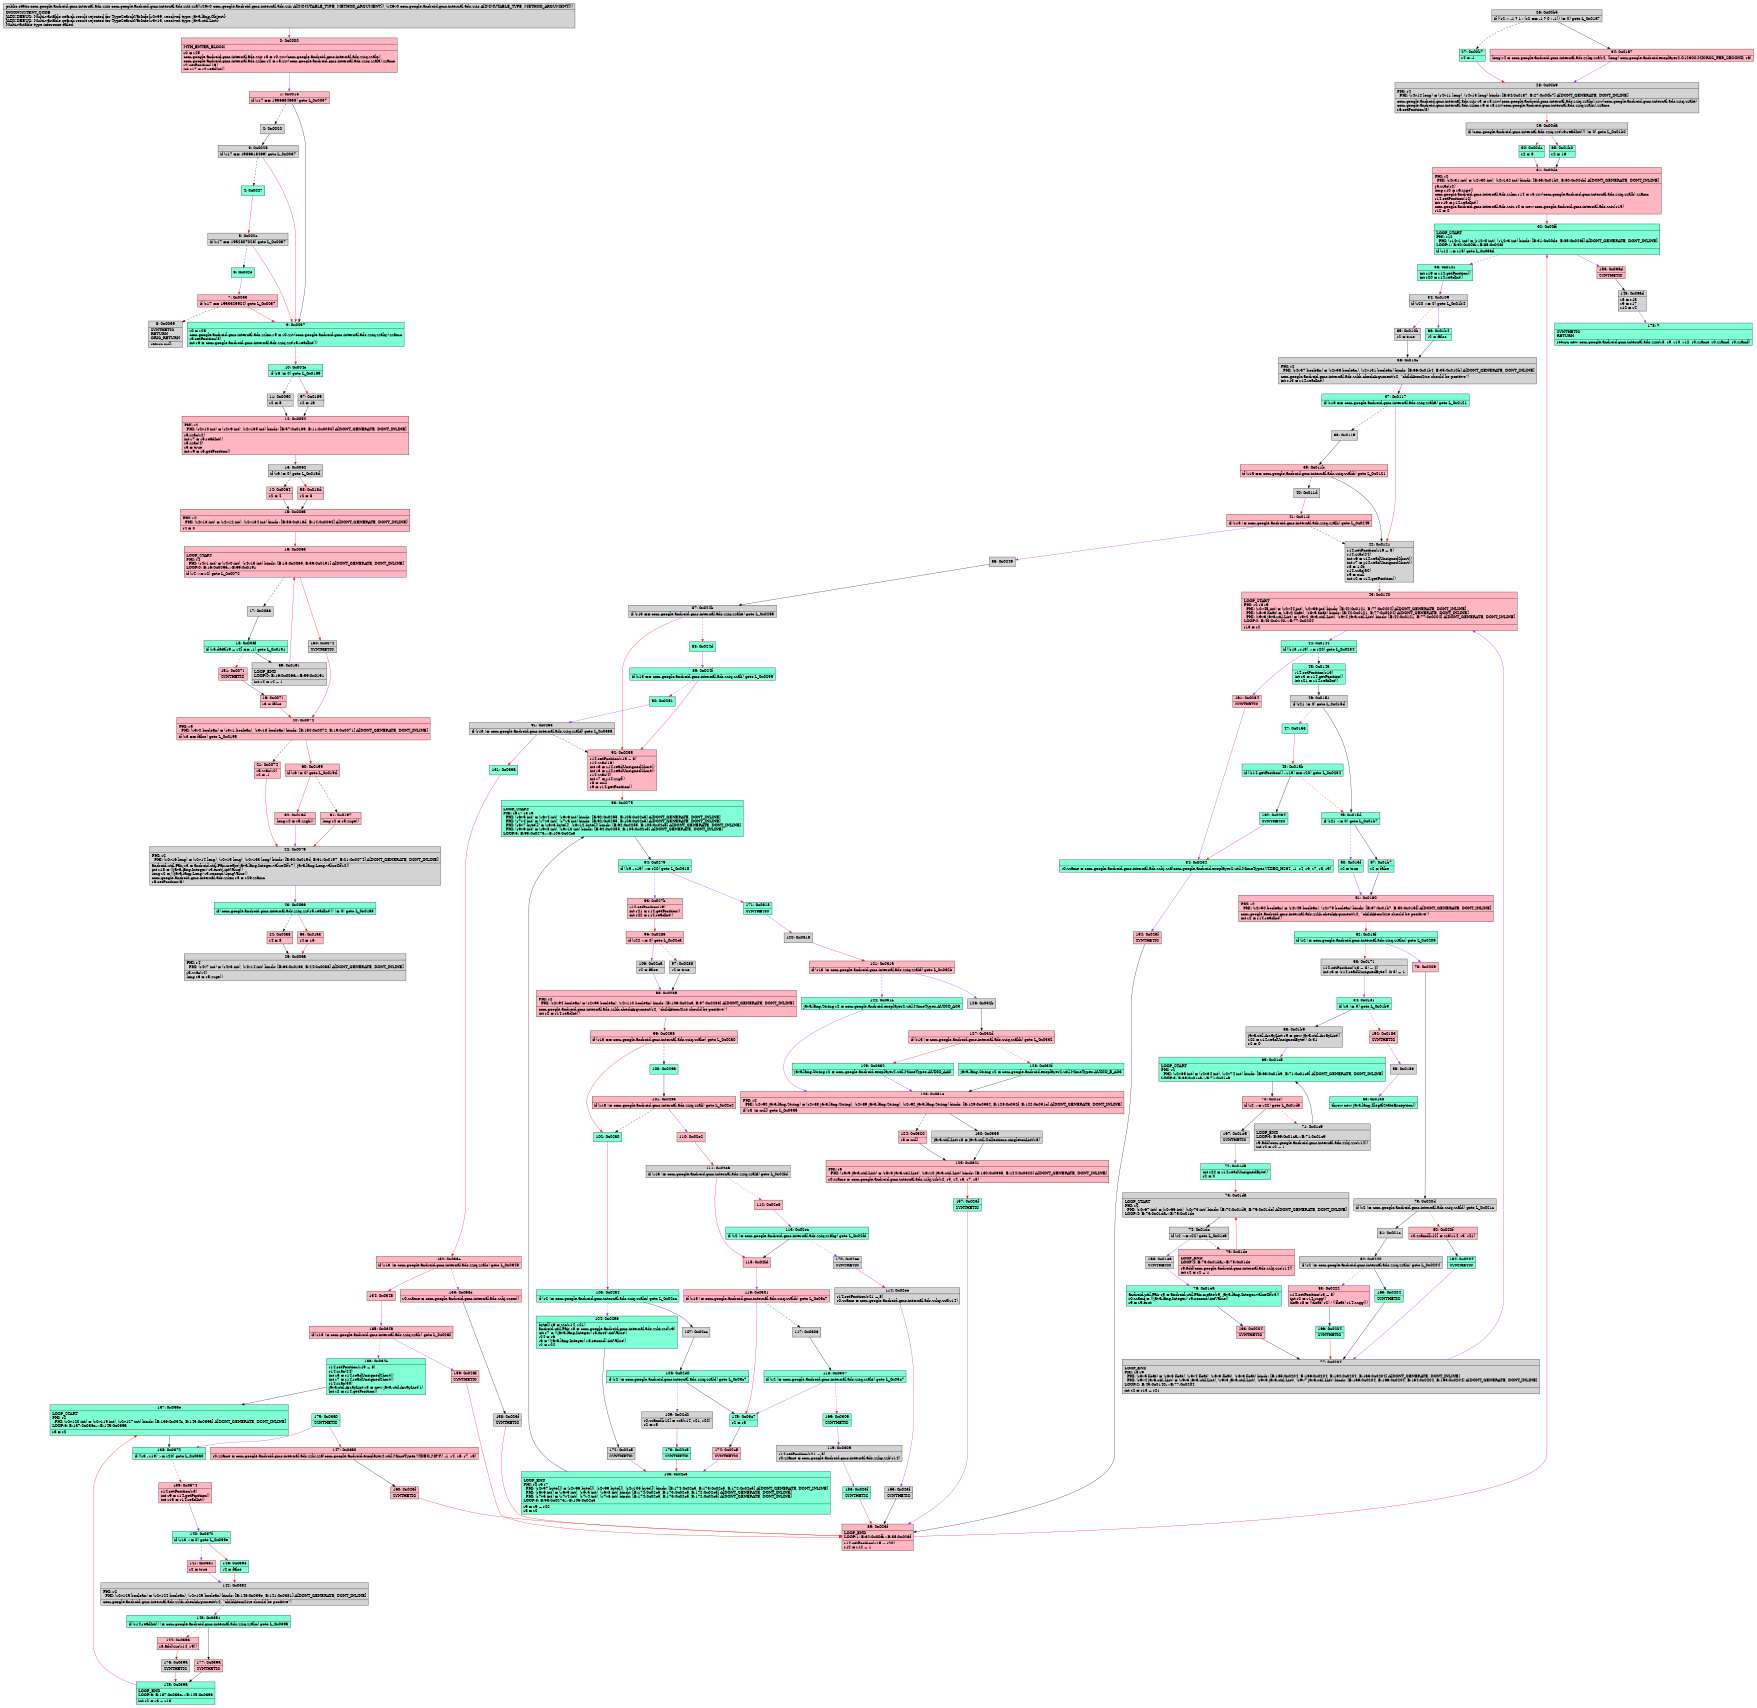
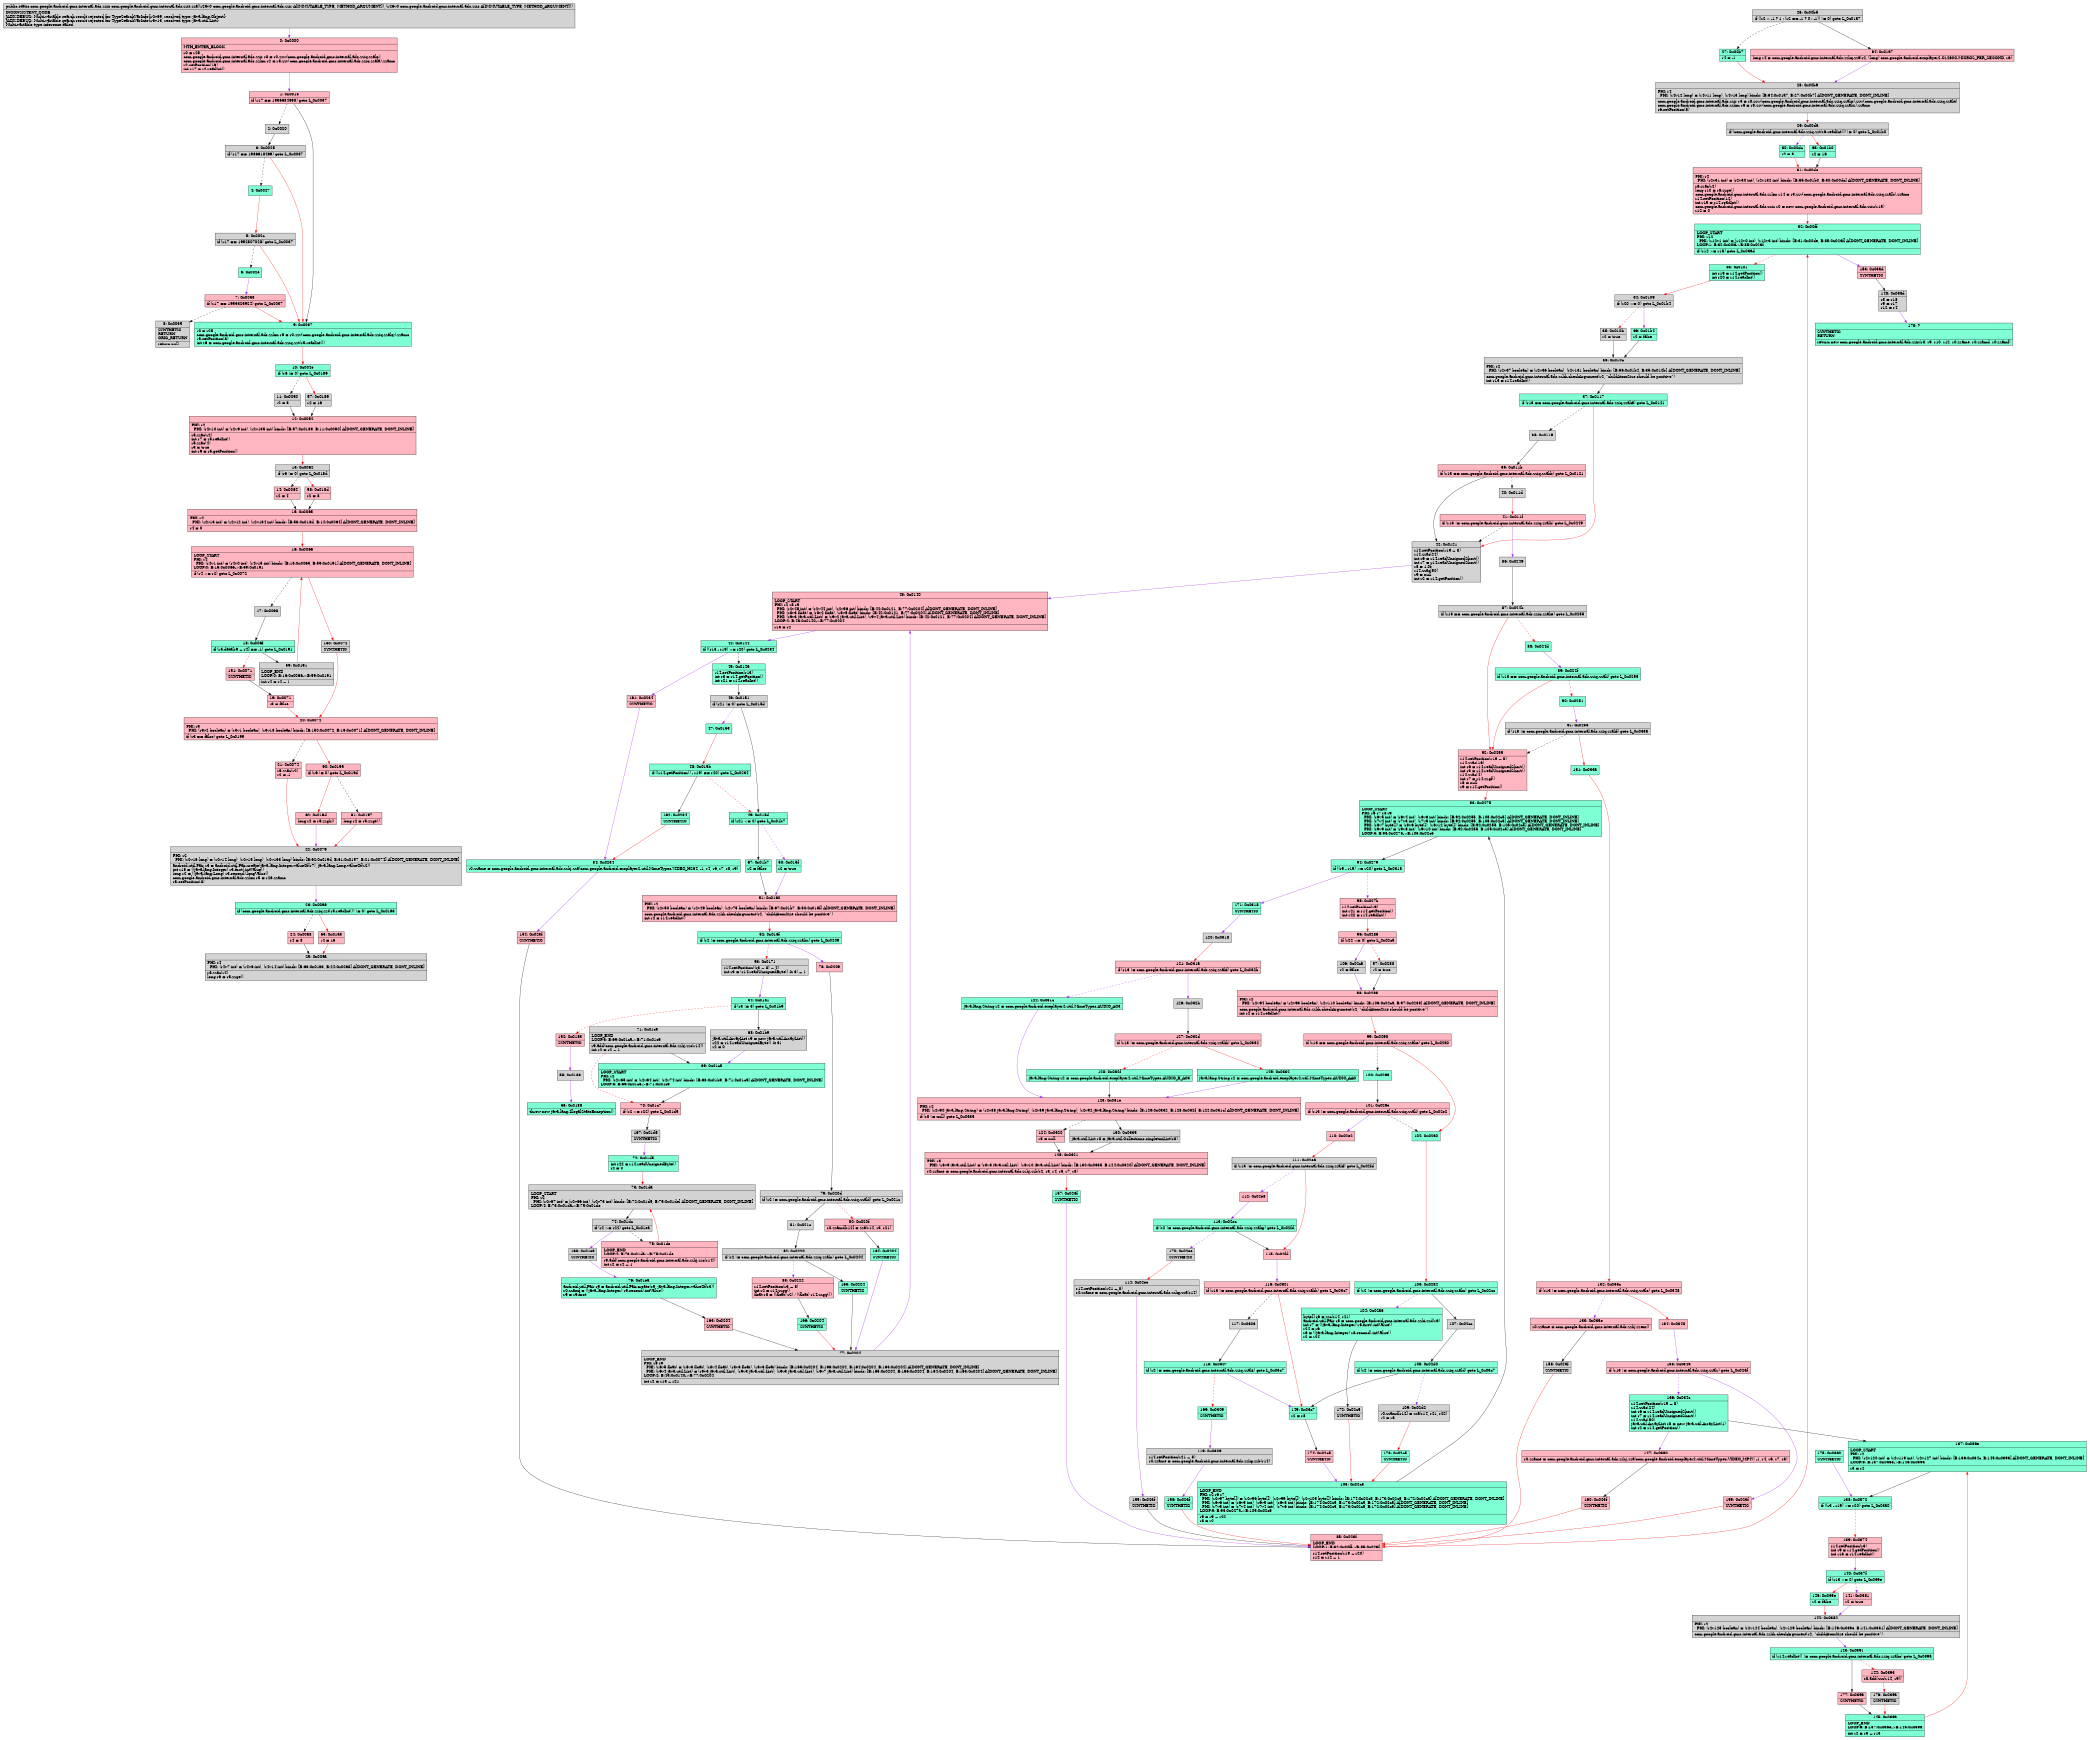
(1287, 1115) -> (595, 1087)
(335, 1436) -> (1665, 1440)
